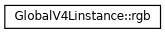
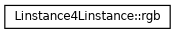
(83, 17) -> (88, 17)
